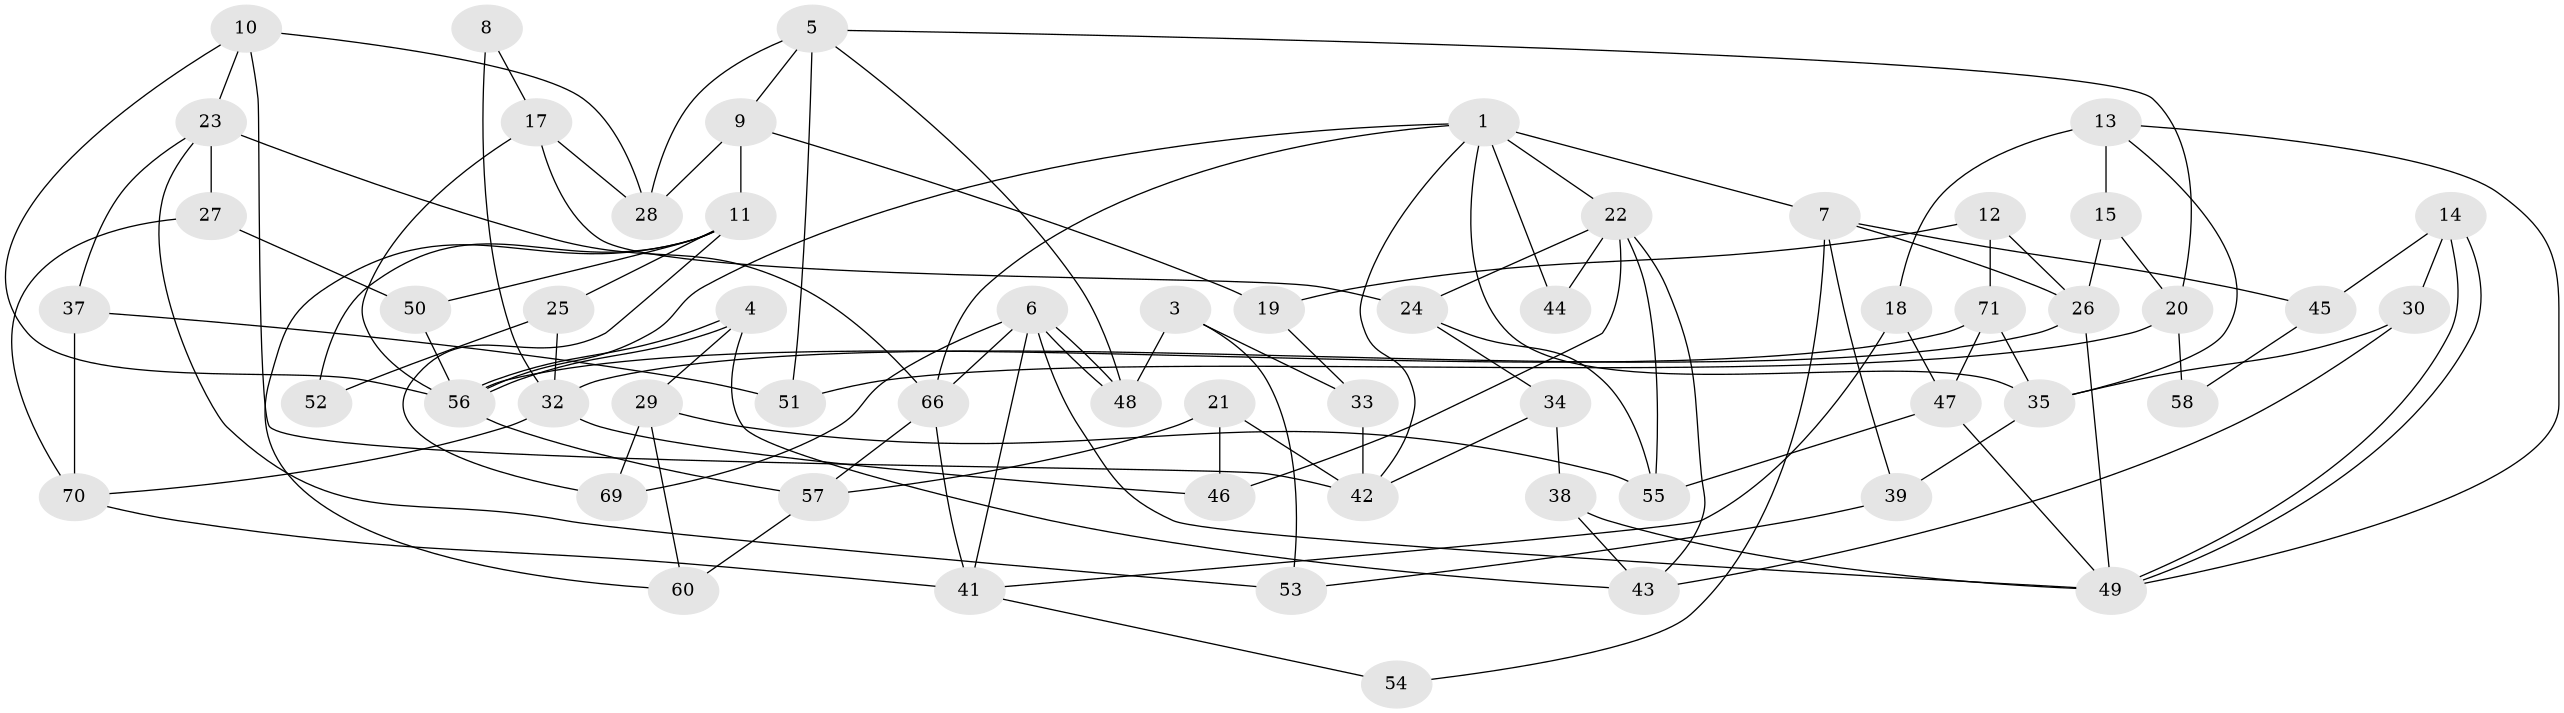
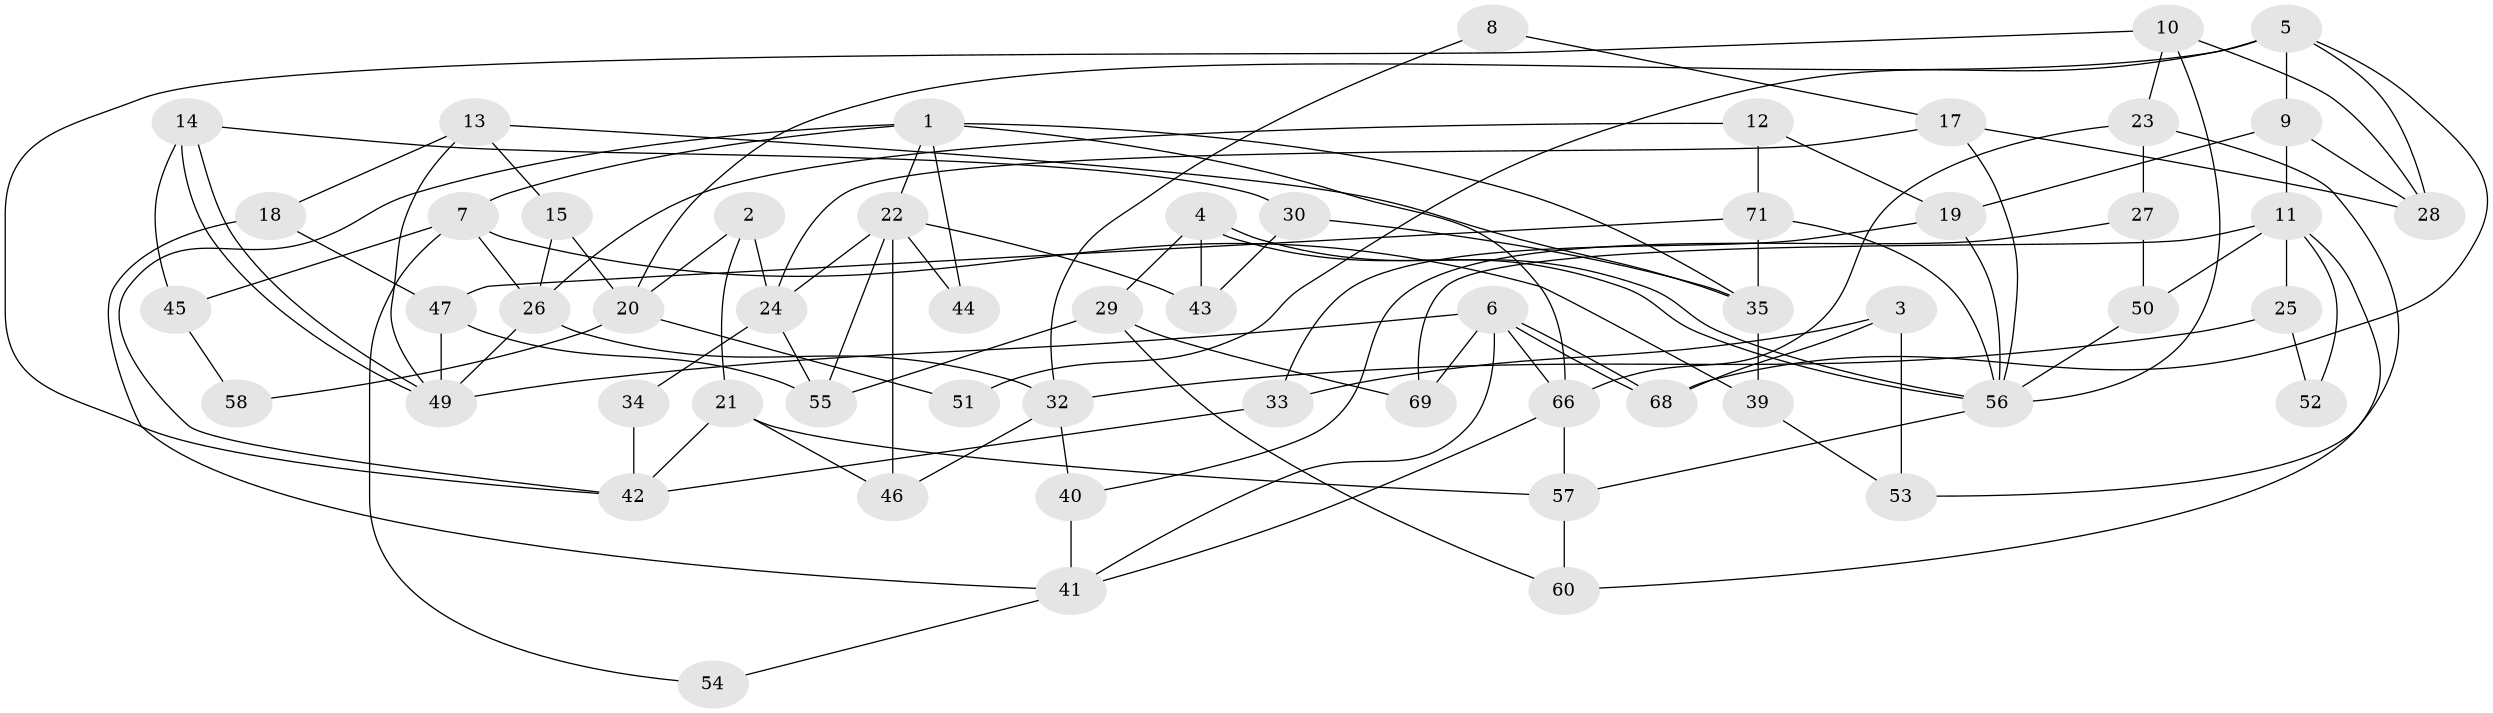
(973, 187) -> (1996, 305)
none -> (750, 216)
(75, 310) -> none
(1126, 403) -> (1662, 403)
(75, 497) -> (1071, 497)
(1561, 497) -> none
